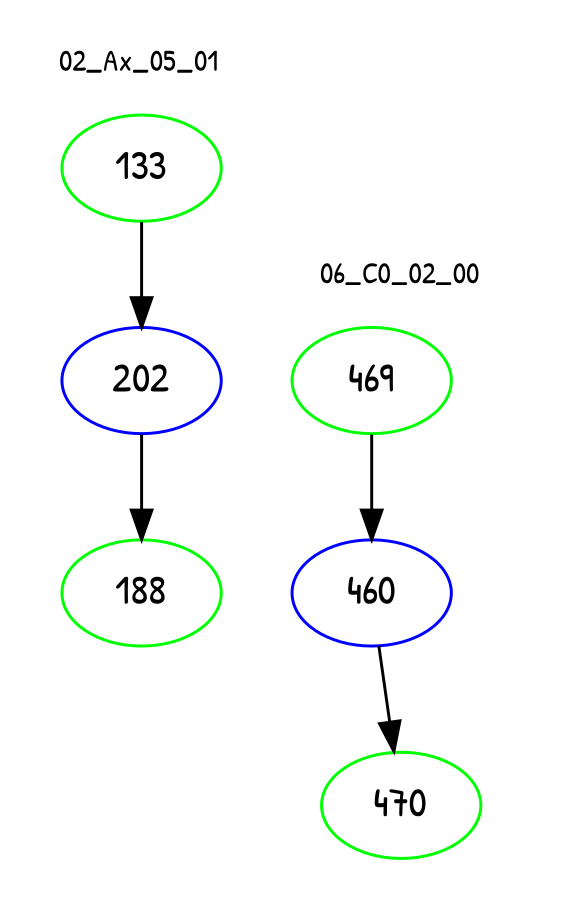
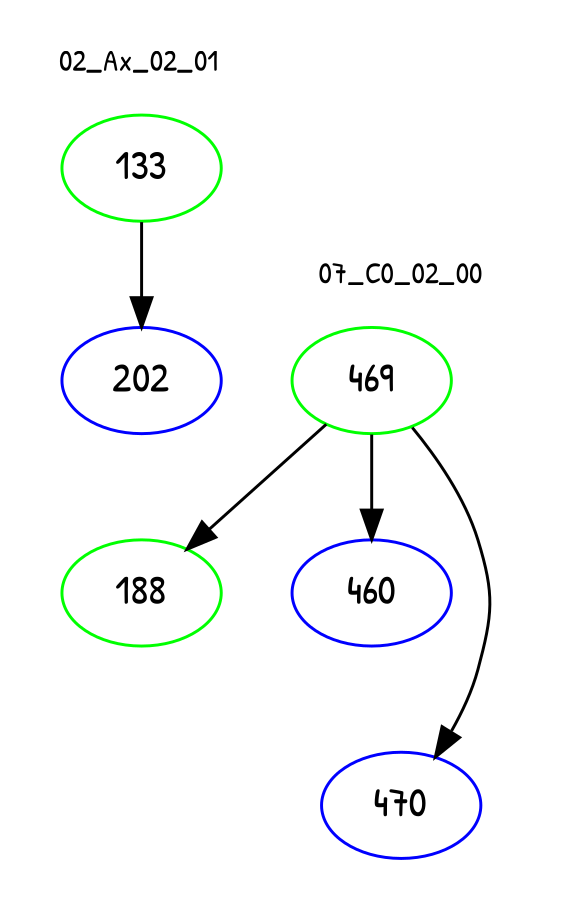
(140, 63) -> (140, 63)
(401, 276) -> (401, 276)
(142, 472) -> (288, 458)
(384, 684) -> (487, 573)
(401, 805) -> (401, 805)
